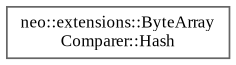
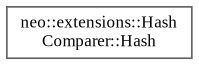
(118, 33) -> (99, 33)
